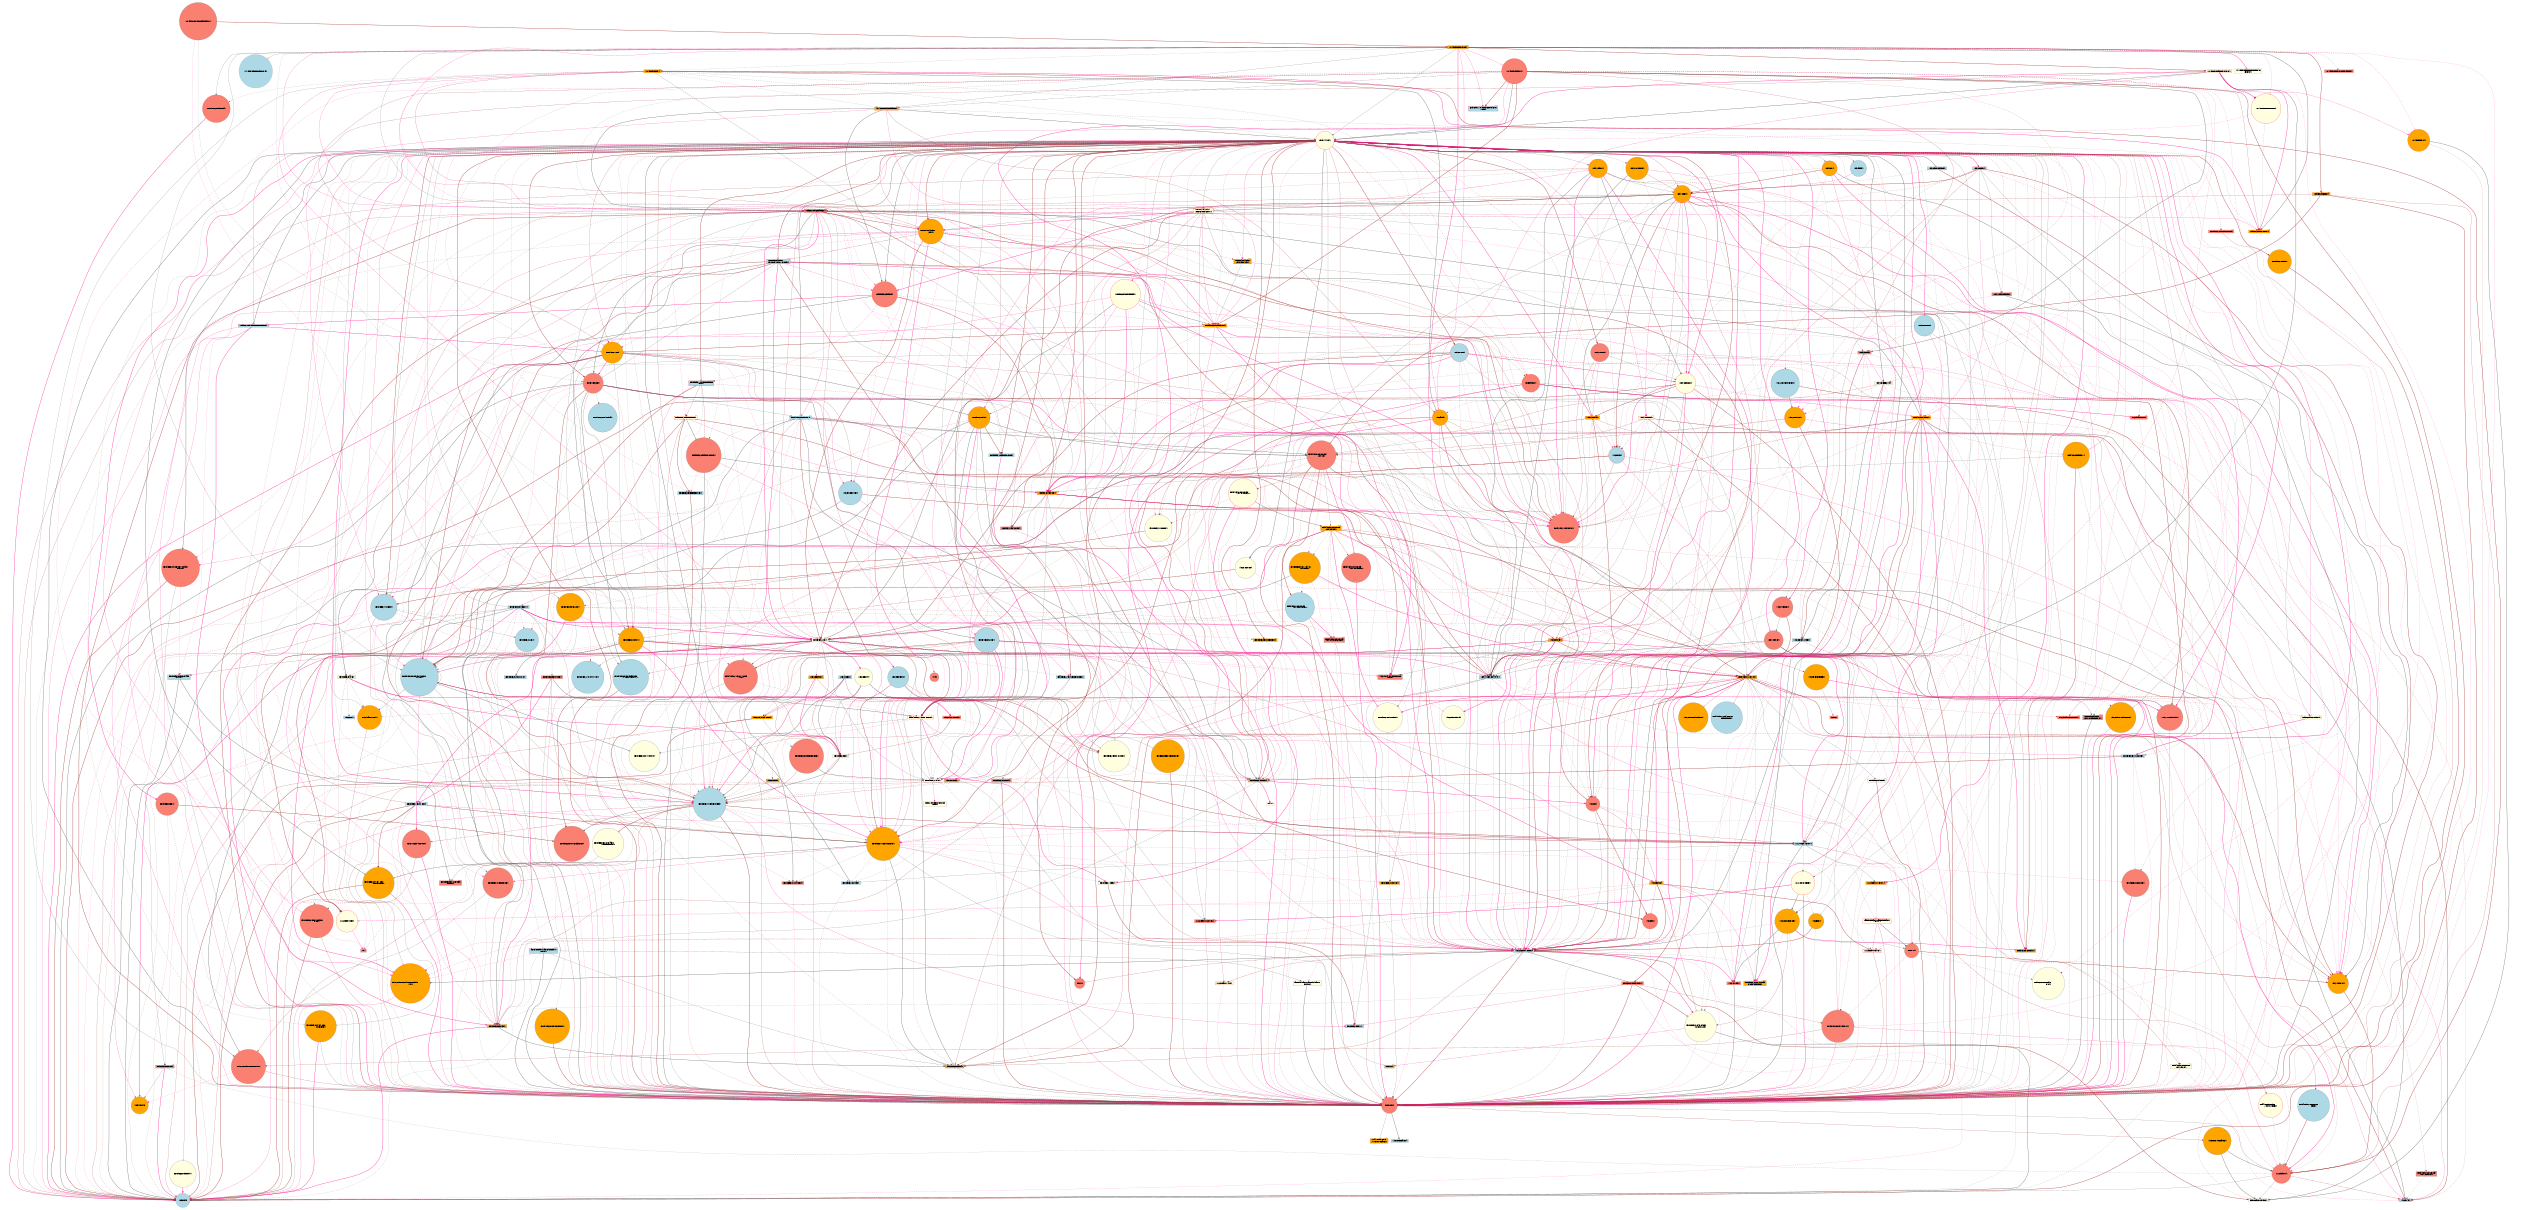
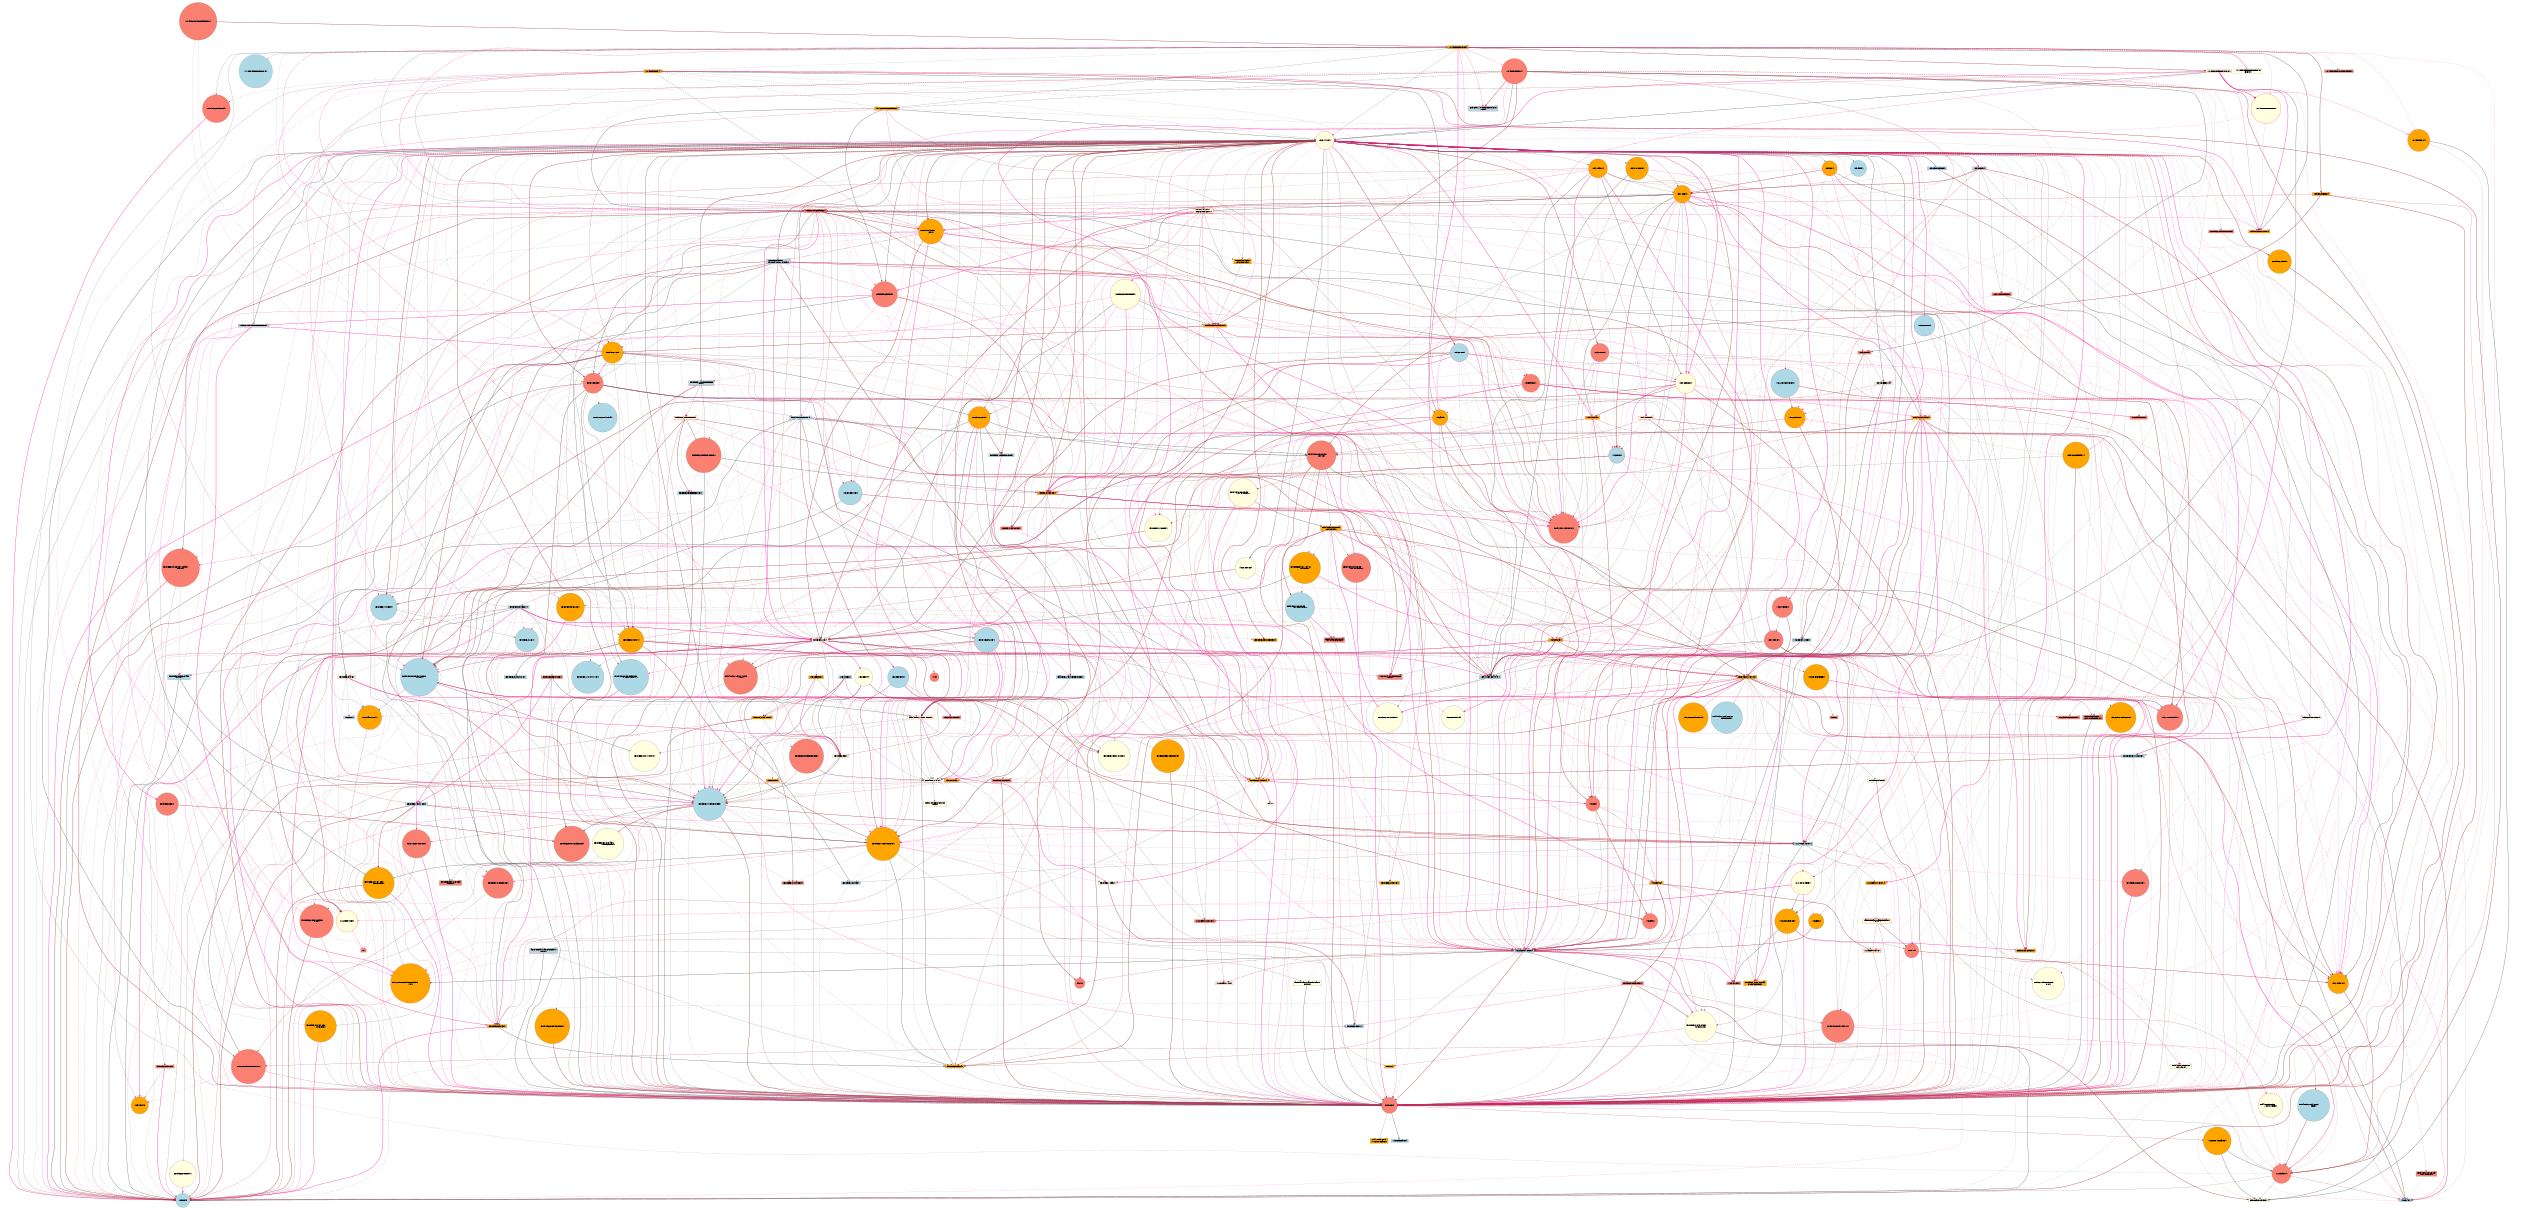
(738, 760) -> (738, 760)
(2048, 983) -> (2048, 983)
(2314, 1105) -> (2314, 1105)
